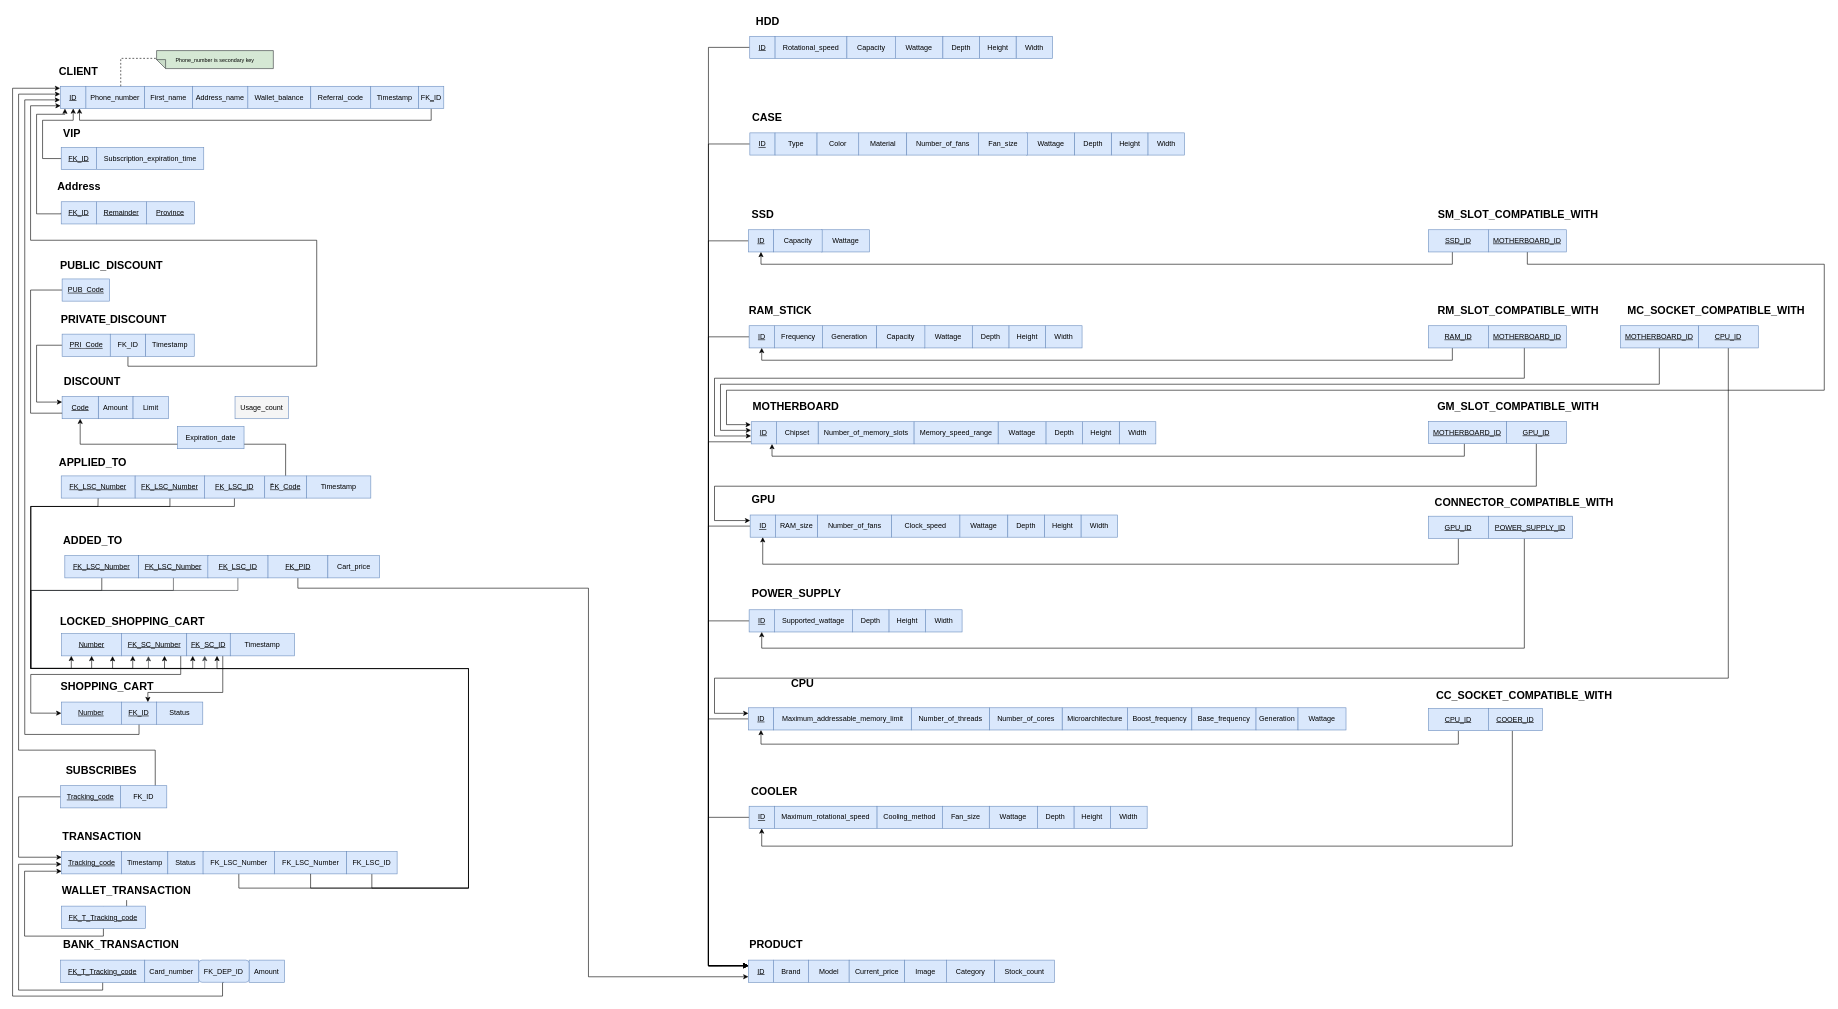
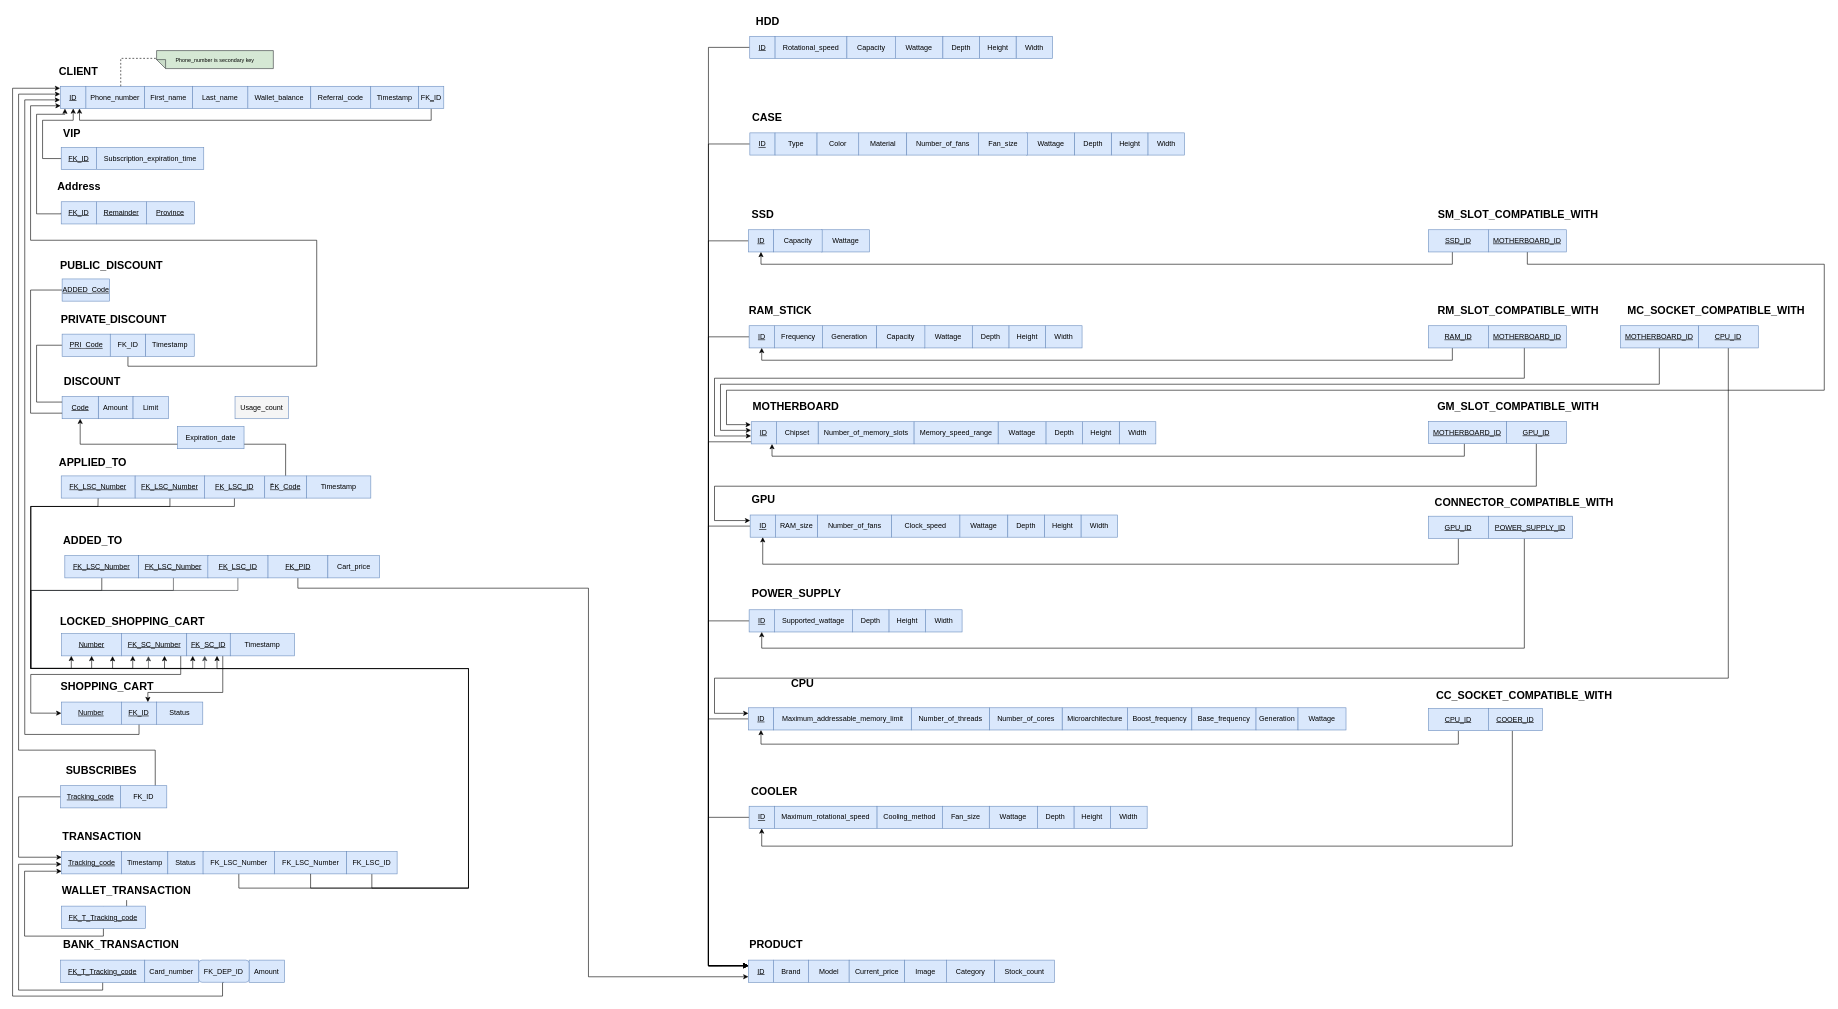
(220, 98) -> (220, 98)
(86, 290) -> (86, 290)
(56, 402) -> (58, 402)
